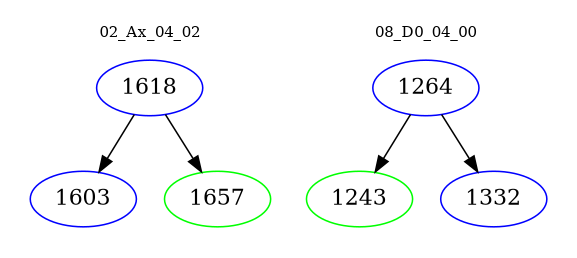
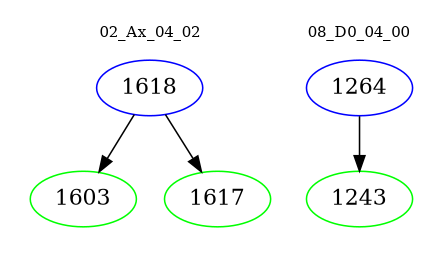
(83, 199) -> (83, 199)
(218, 199) -> (218, 199)
(494, 199) -> none
